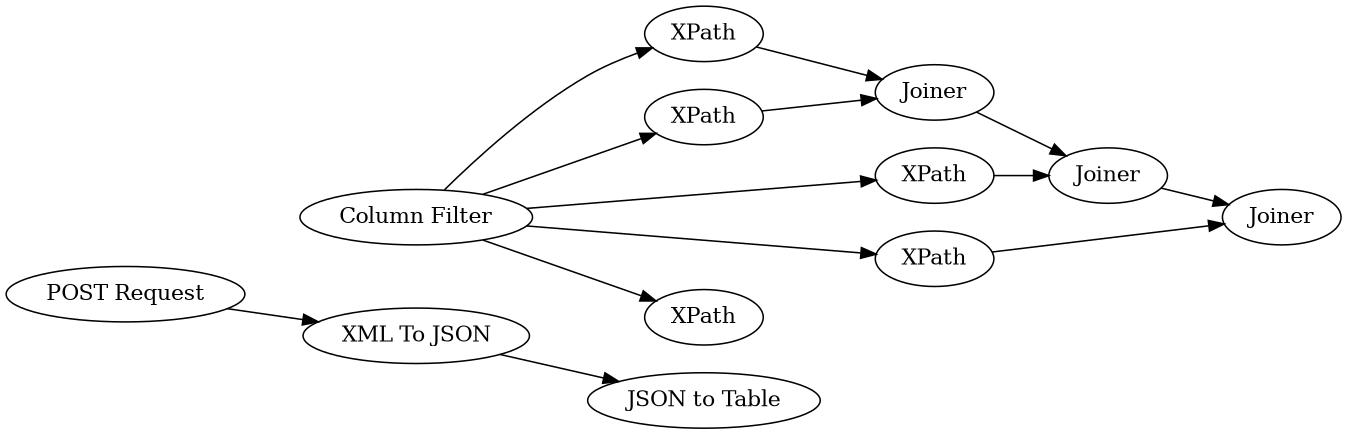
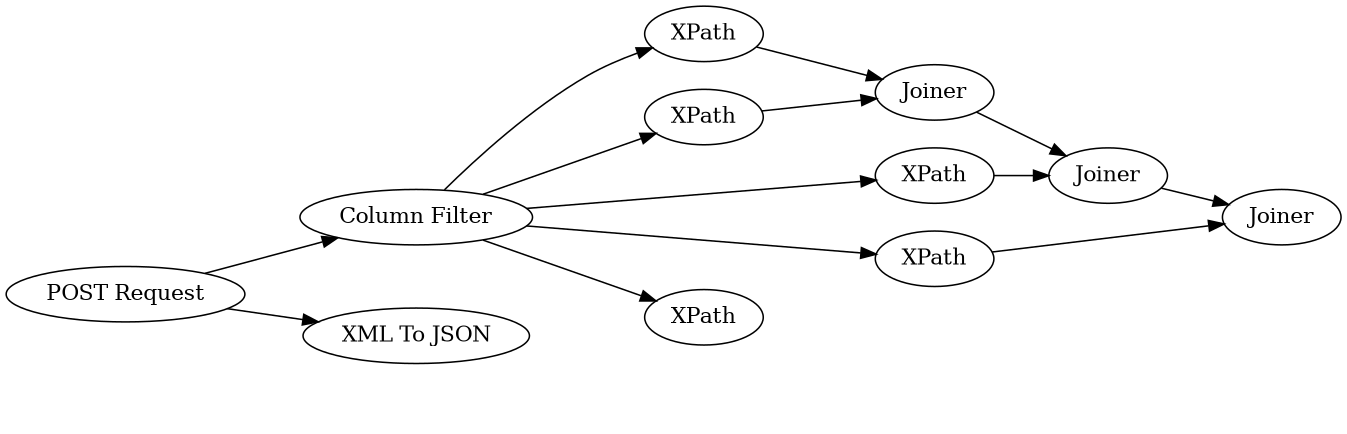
none -> (264, 258)
(704, 400) -> none
